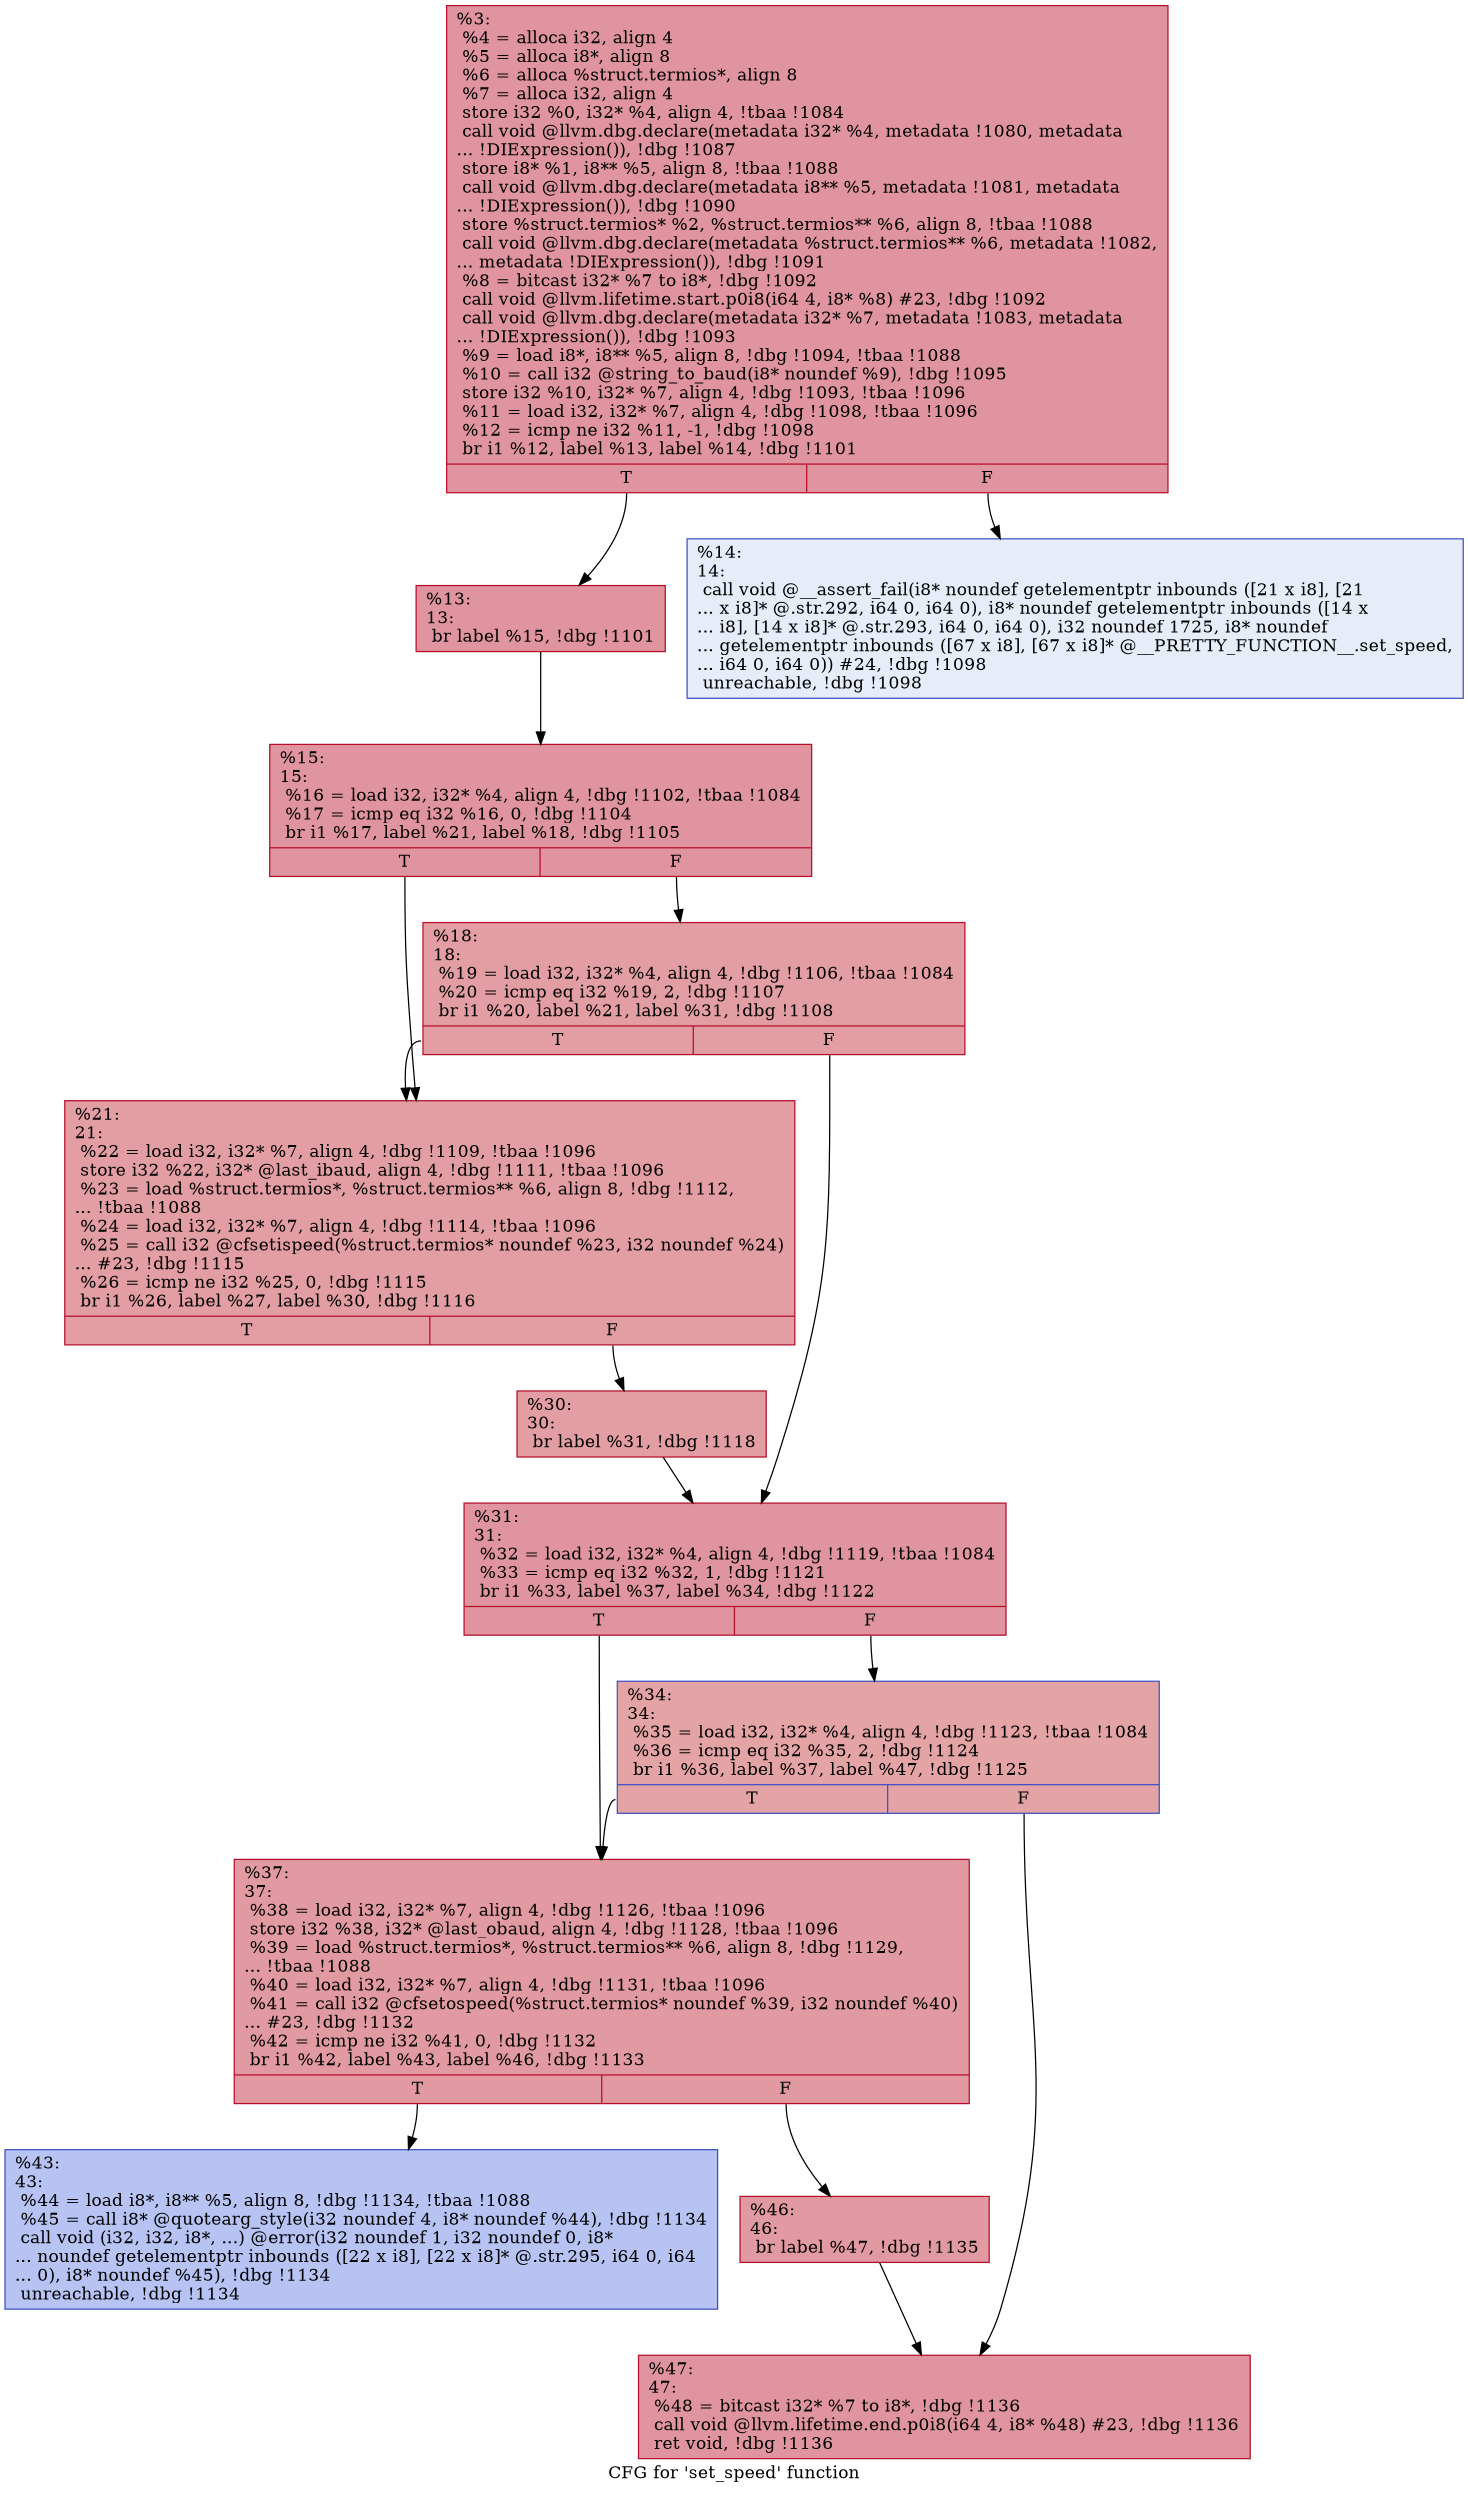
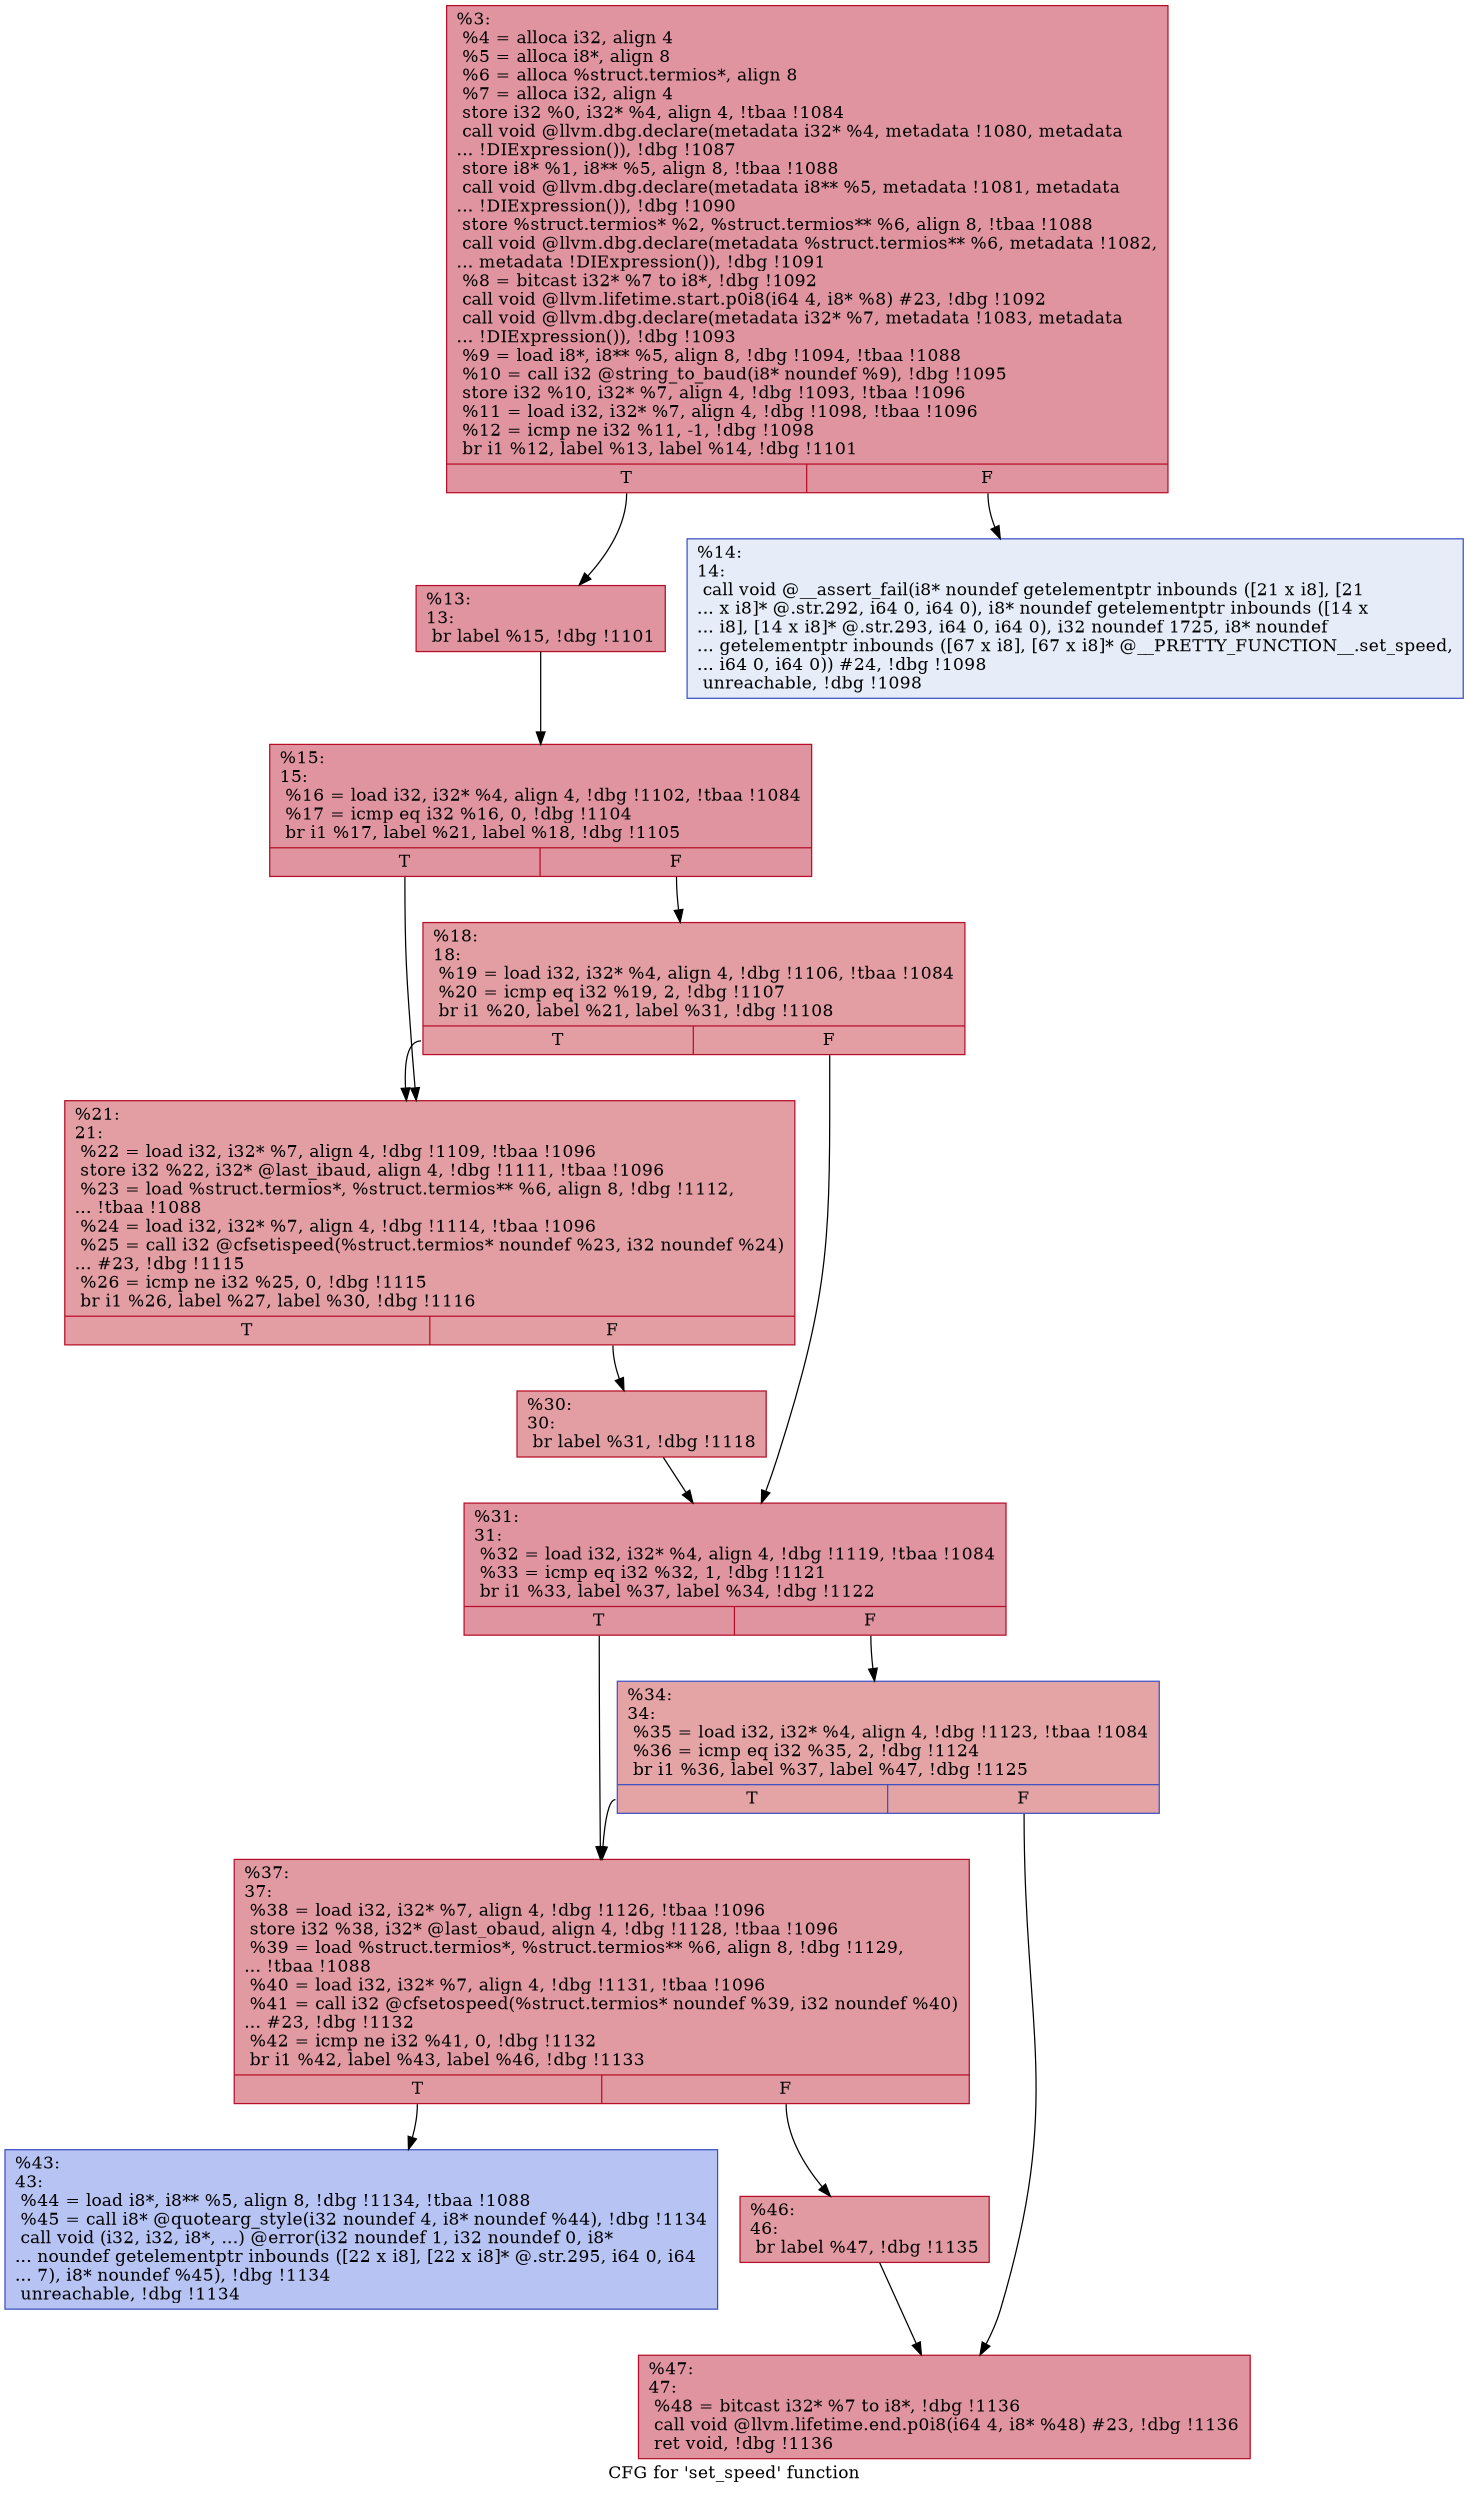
(173, 2276) -> (173, 2276)
